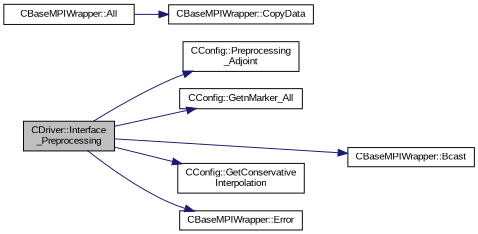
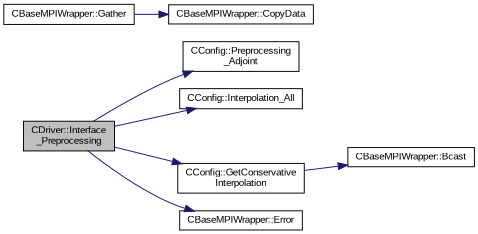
(69, 14) -> (69, 14)
(241, 99) -> (241, 99)
(226, 146) -> (321, 168)
